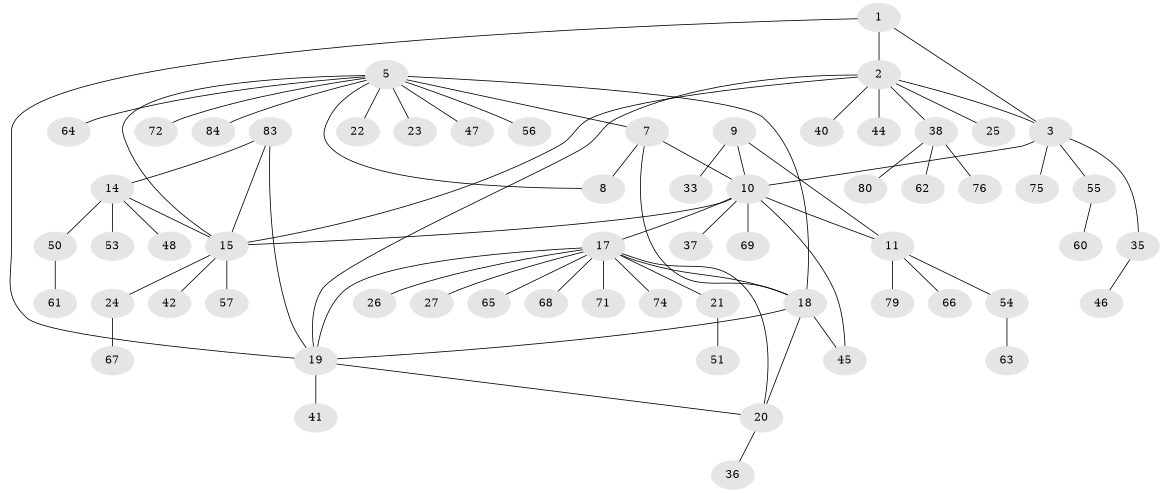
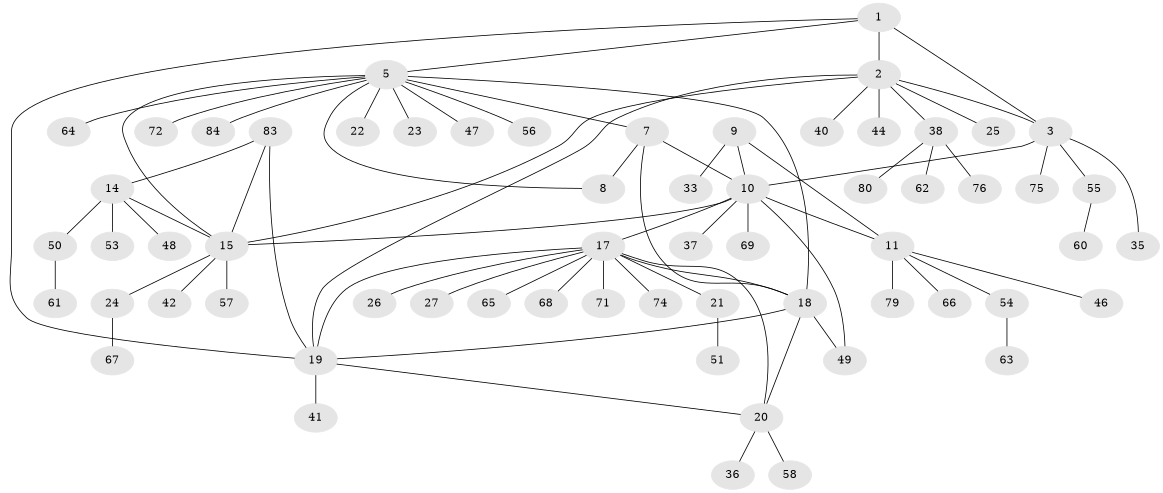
none -> (633, 46)
(1120, 275) -> (997, 275)
(845, 361) -> (845, 361)
none -> (790, 475)
